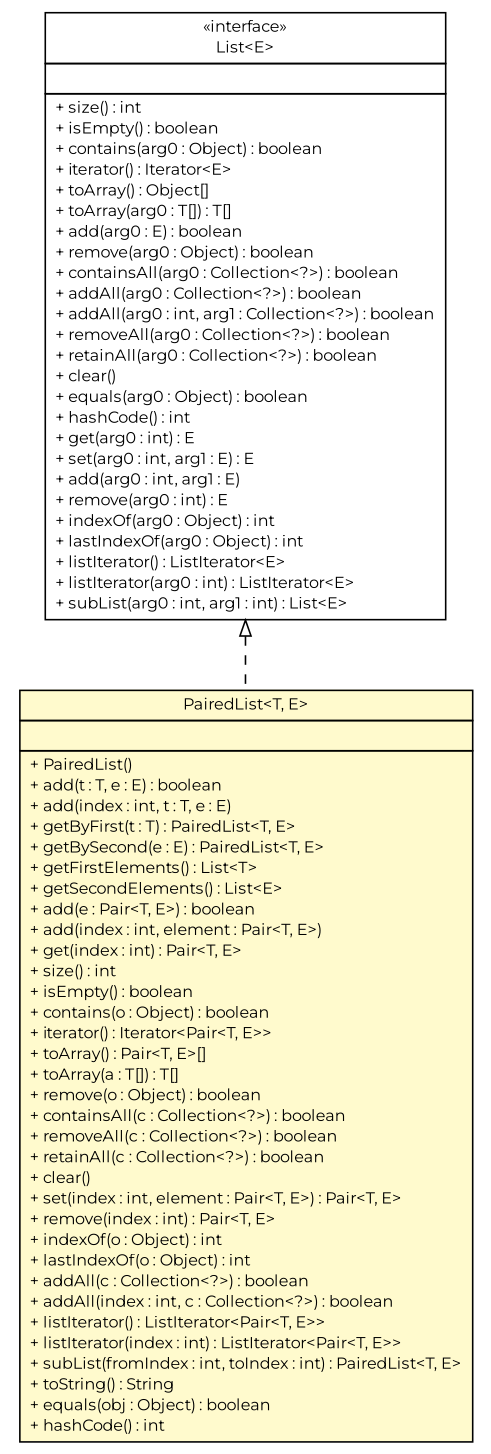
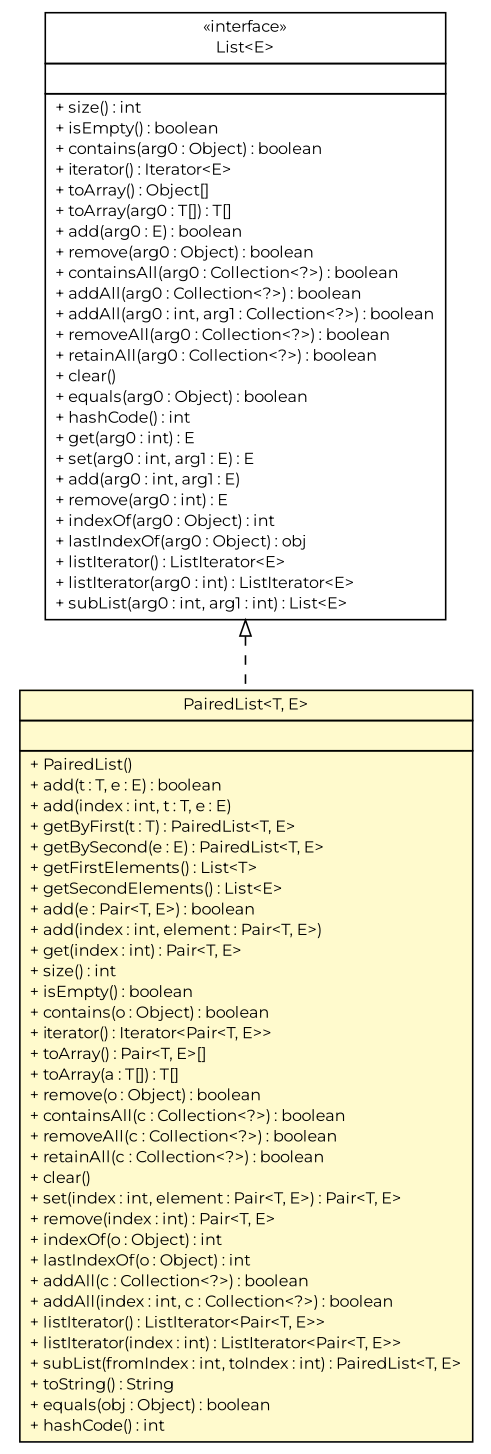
(180, 542) -> (181, 542)
